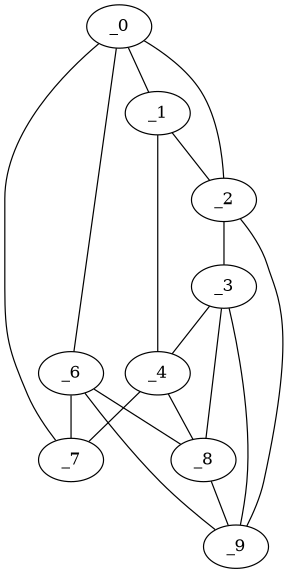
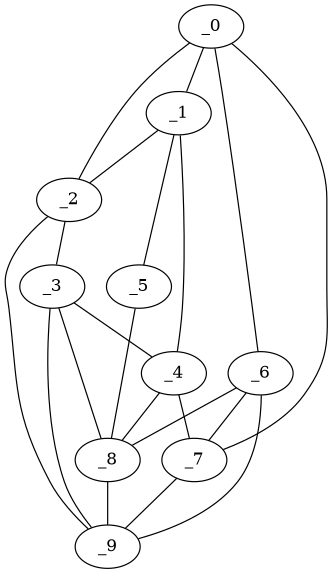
none -> (139, 287)
none -> (151, 503)
